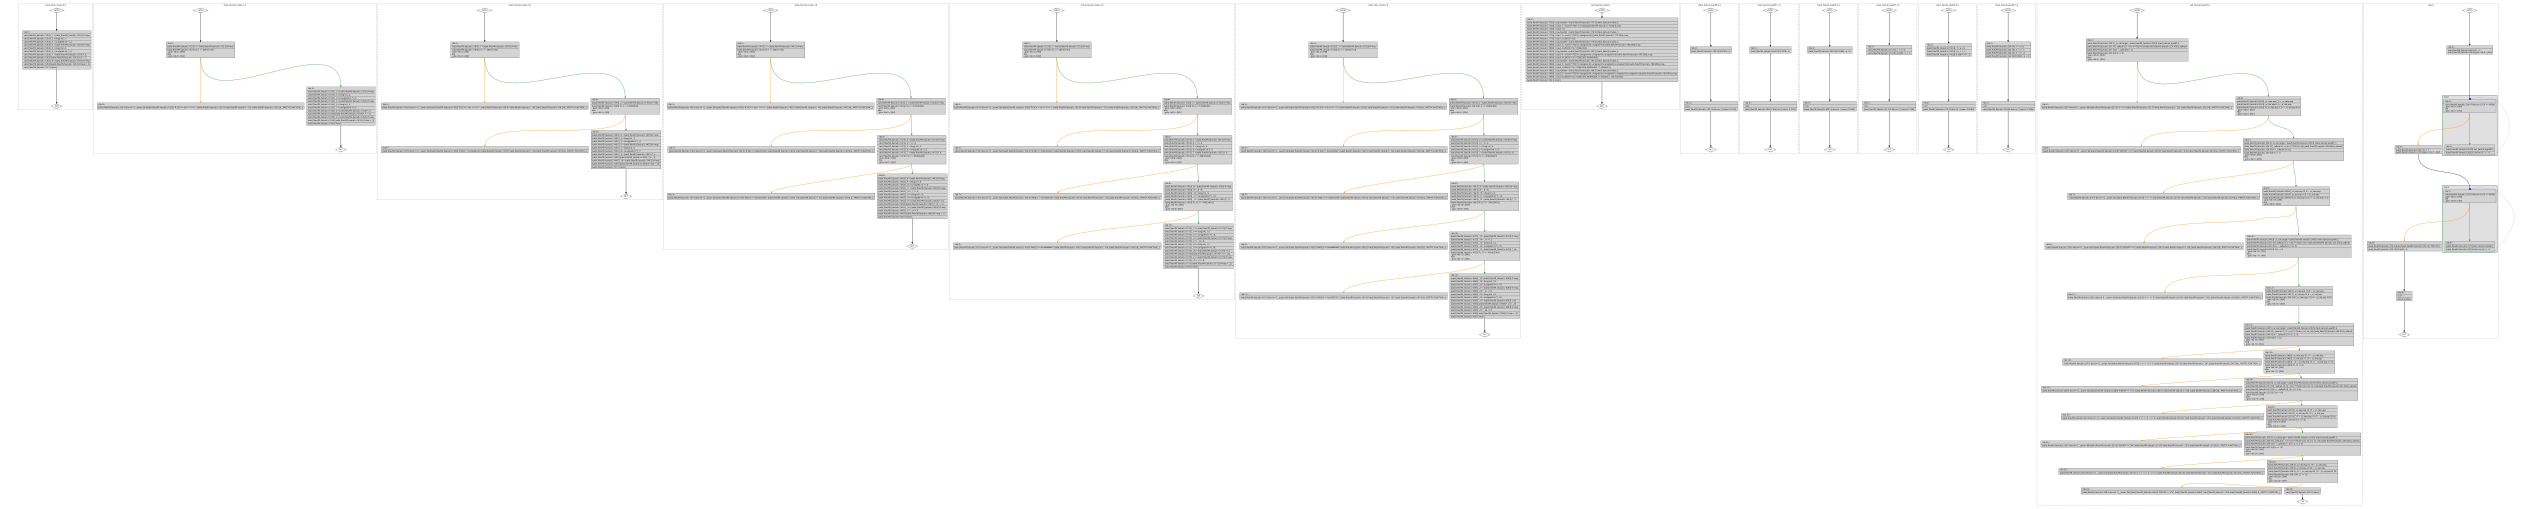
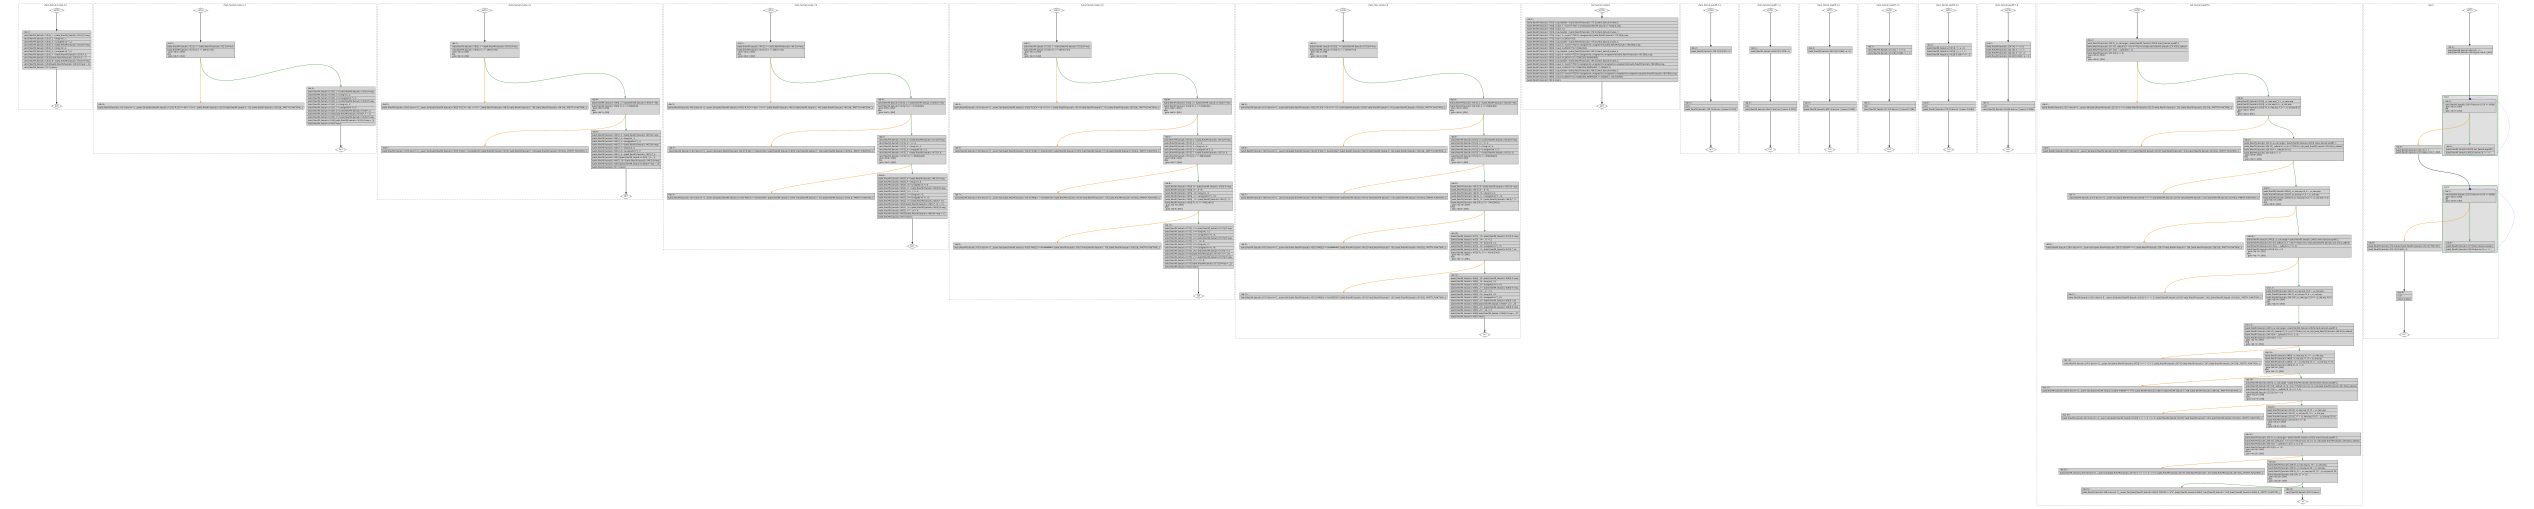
(55, 5) -> (55, 5)
(2141, 444) -> none
none -> (2302, 484)
(2243, 485) -> (2243, 485)
